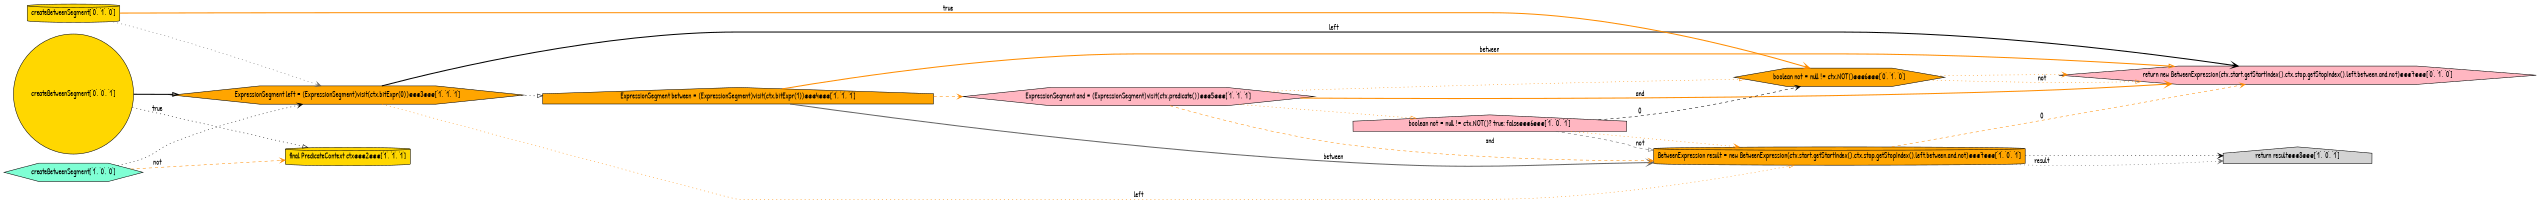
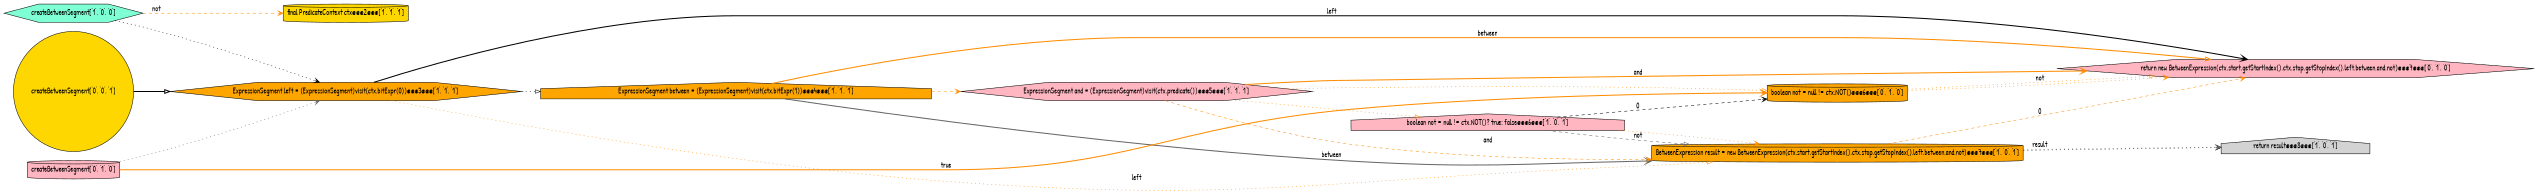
(73, 13) -> (73, 170)
(1839, 77) -> (1837, 93)
(209, 125) -> none
